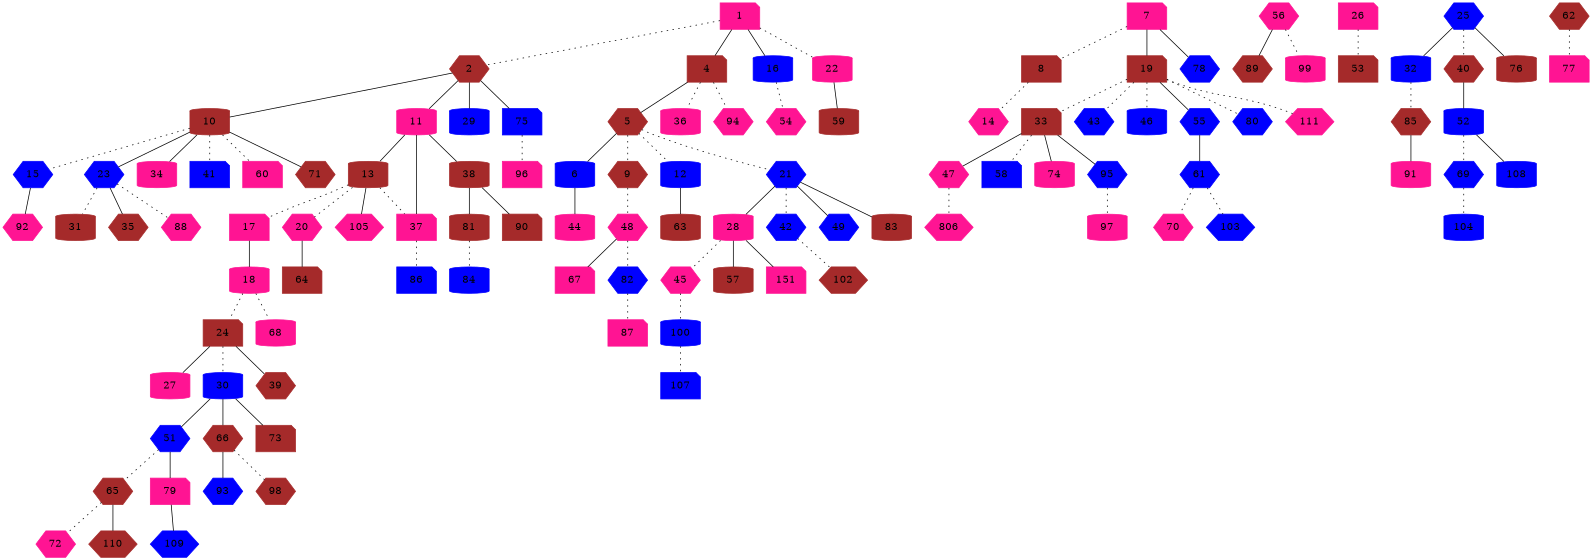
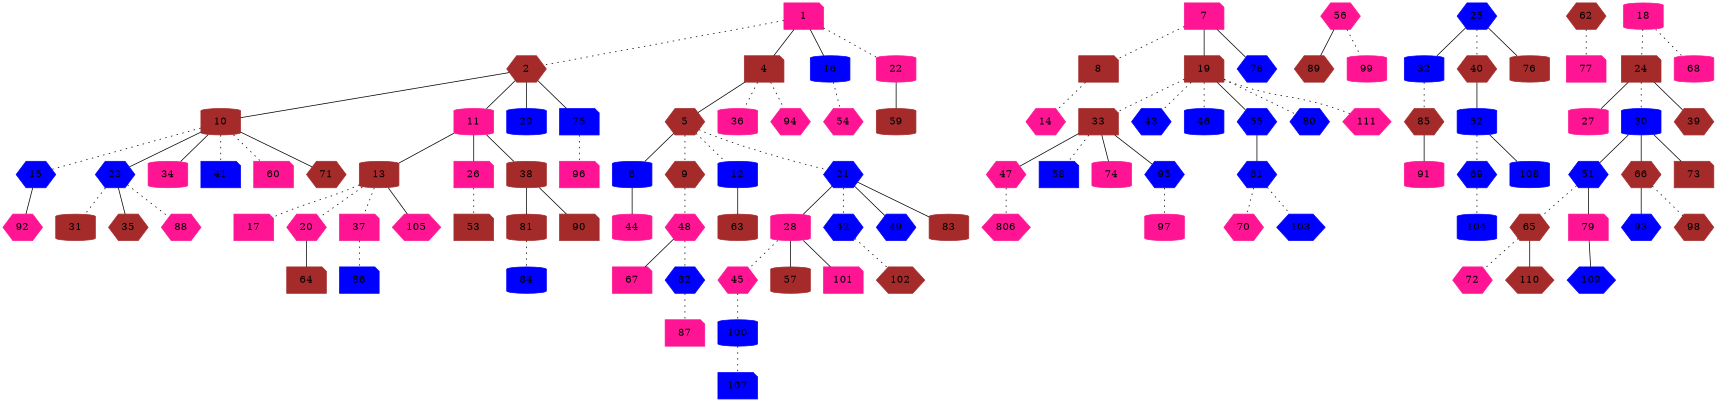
(417, 175) -> (474, 148)
(249, 254) -> none
(786, 280) -> (843, 280)
